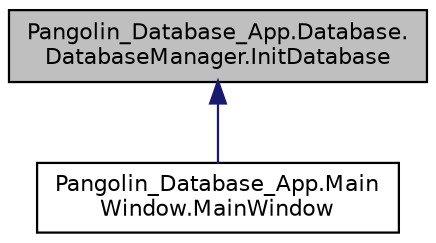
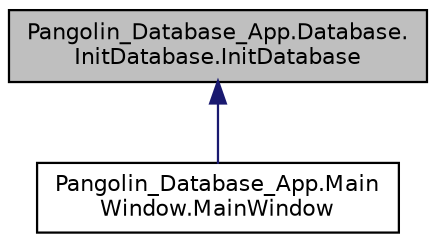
(218, 46) -> (218, 46)
